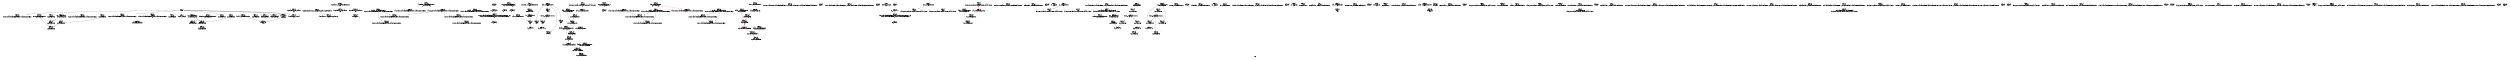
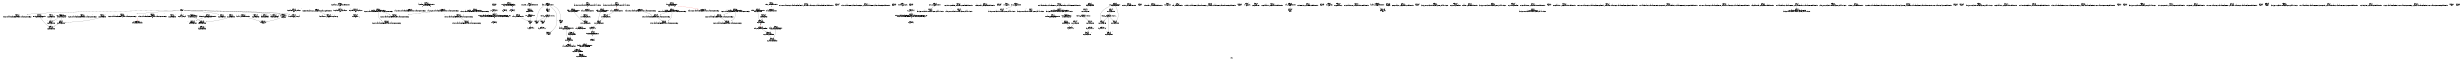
none -> (593, 28)
